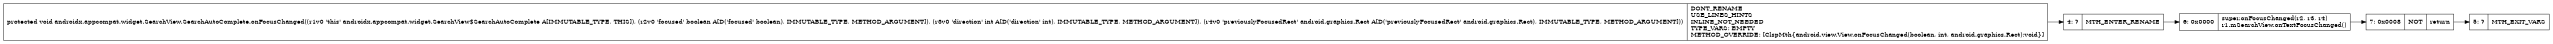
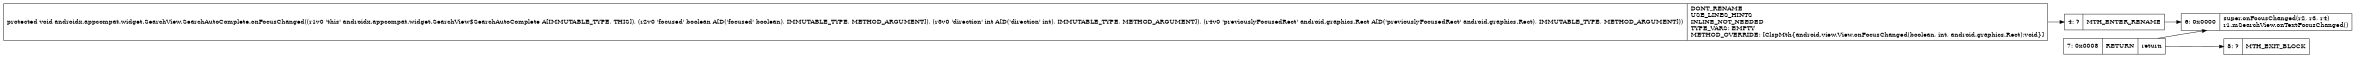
(2356, 22) -> (2180, 35)
(2416, 22) -> (2120, 46)
(2519, 22) -> (2276, 46)
